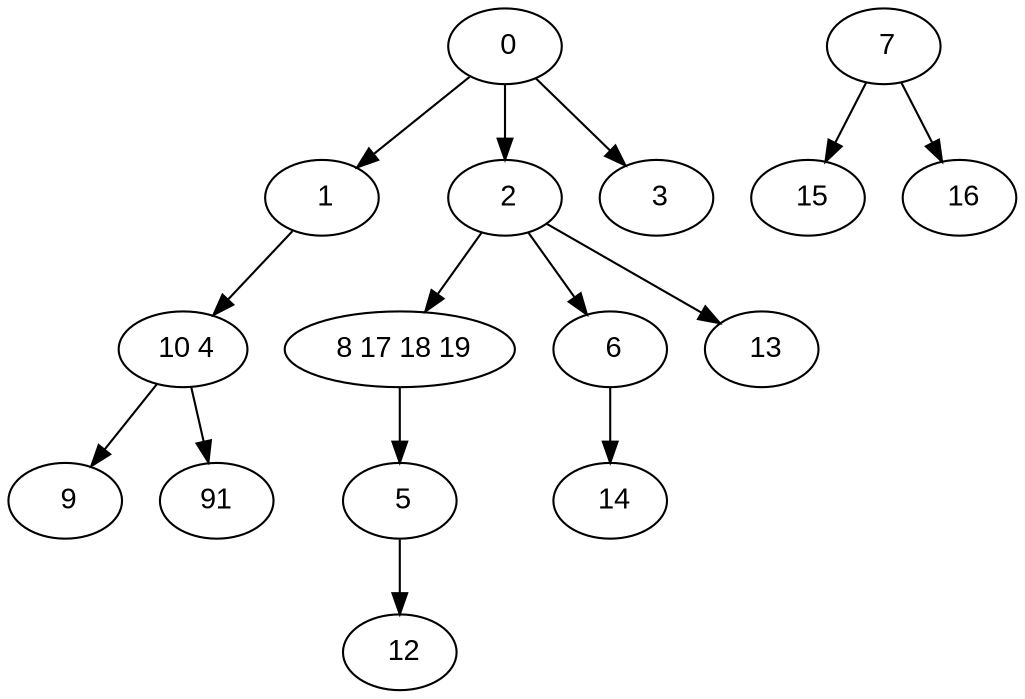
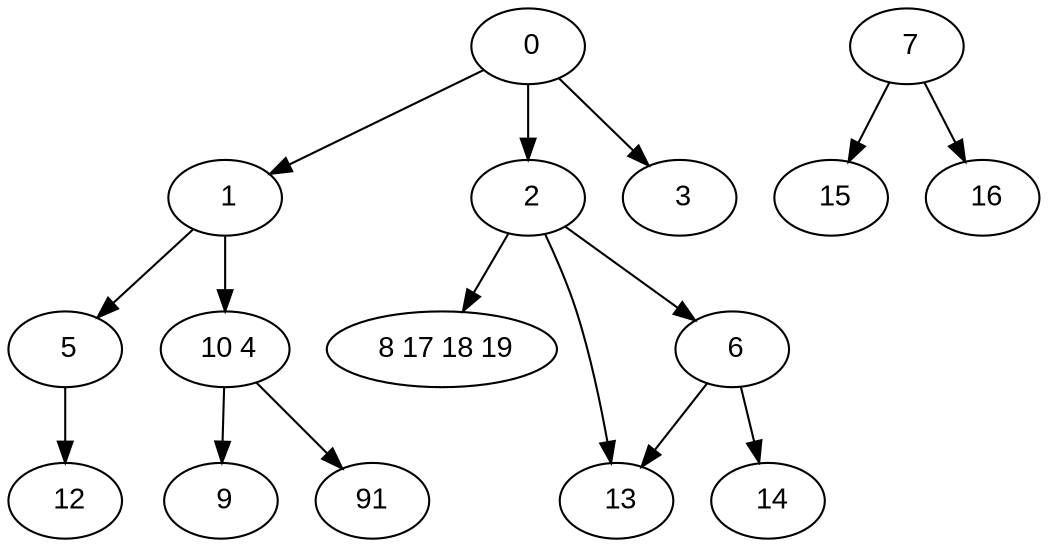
(400, 415) -> (153, 266)
none -> (681, 417)
